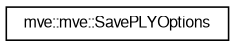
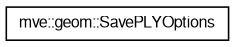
(117, 24) -> (117, 24)
